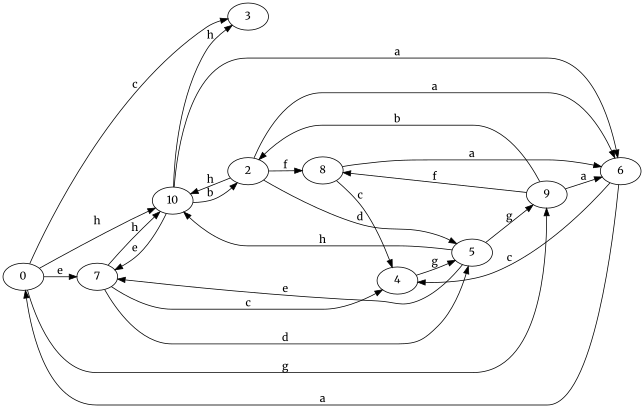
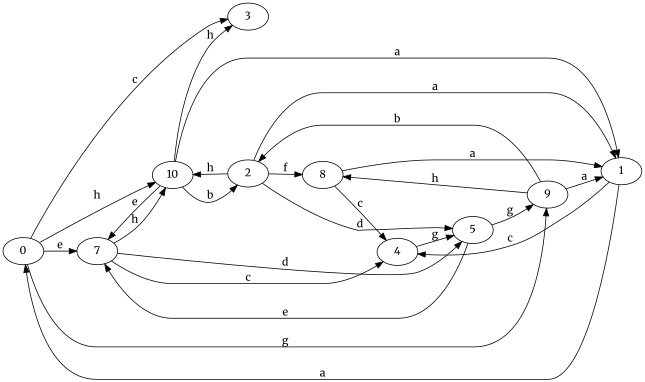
(621, 171) -> (621, 171)
(435, 177) -> (435, 179)
(317, 246) -> none
